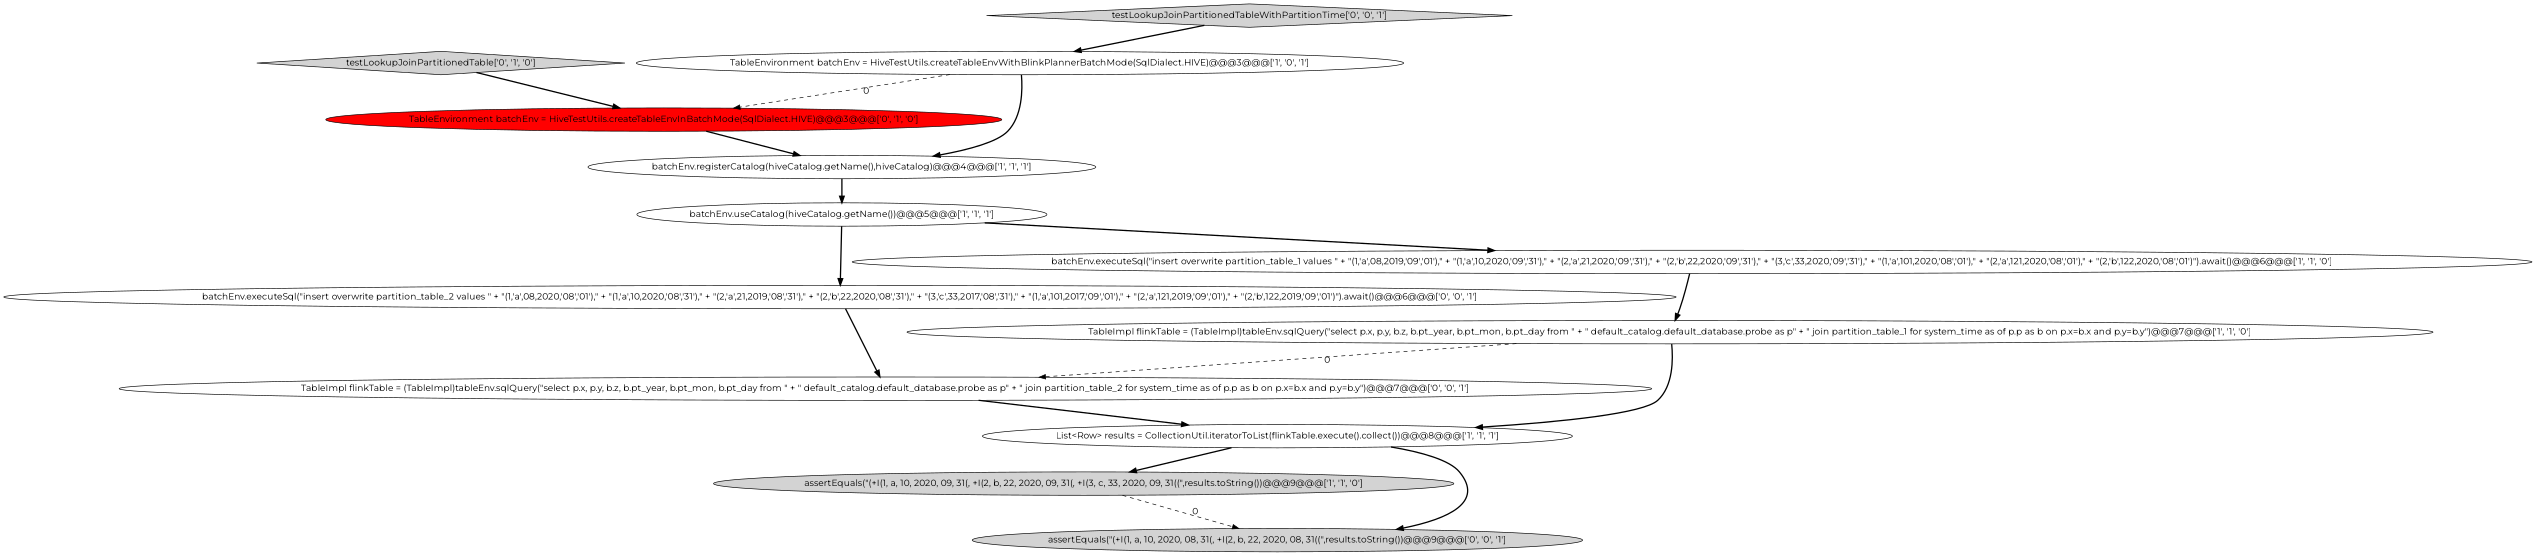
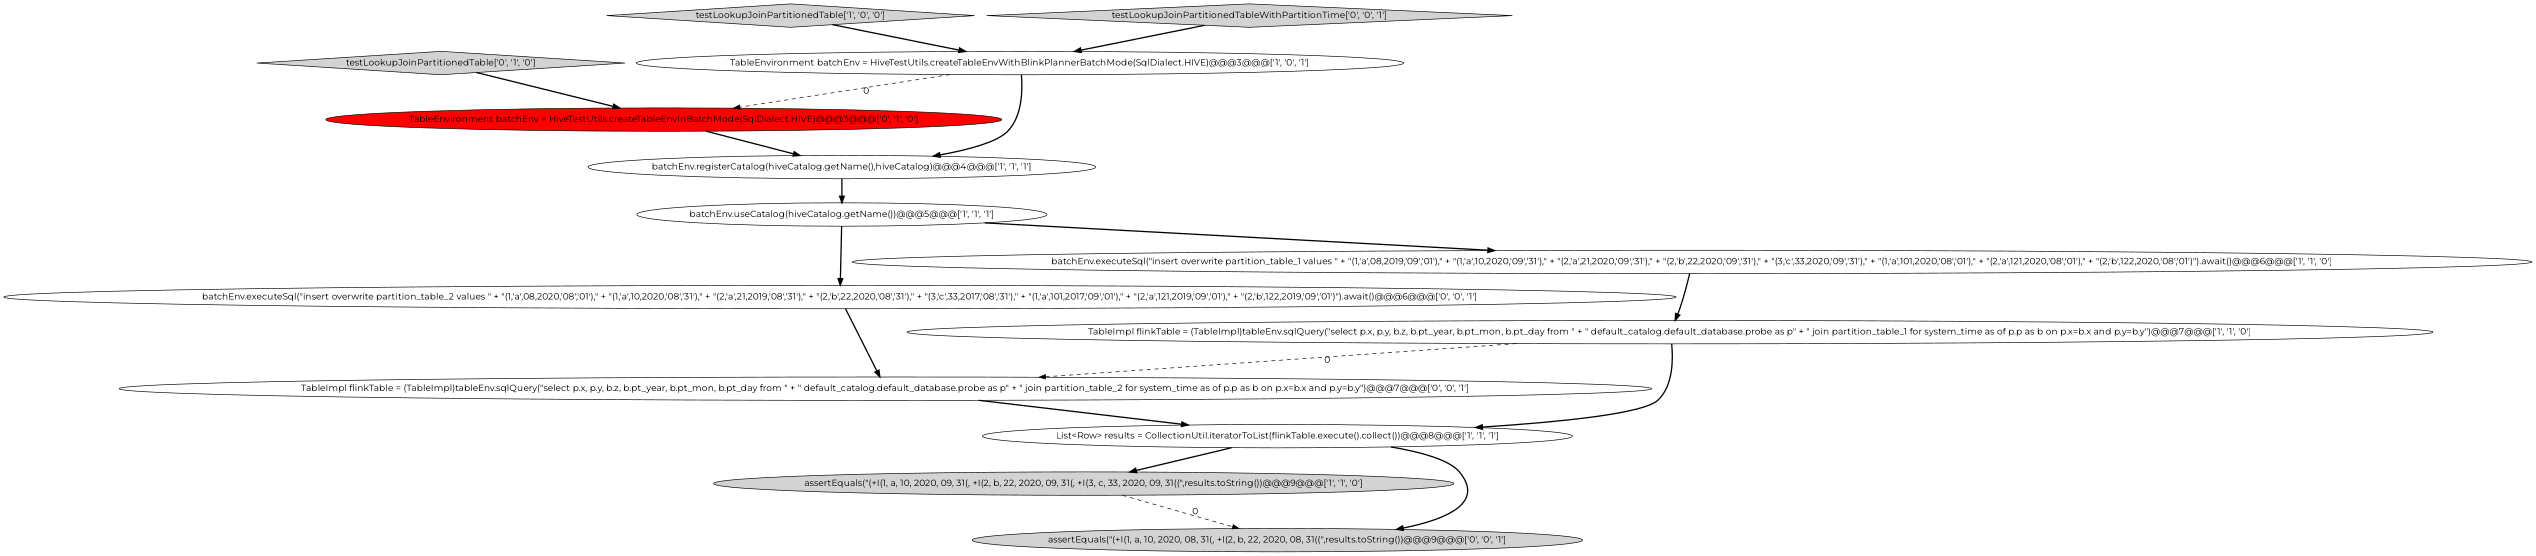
none -> (791, 16)
